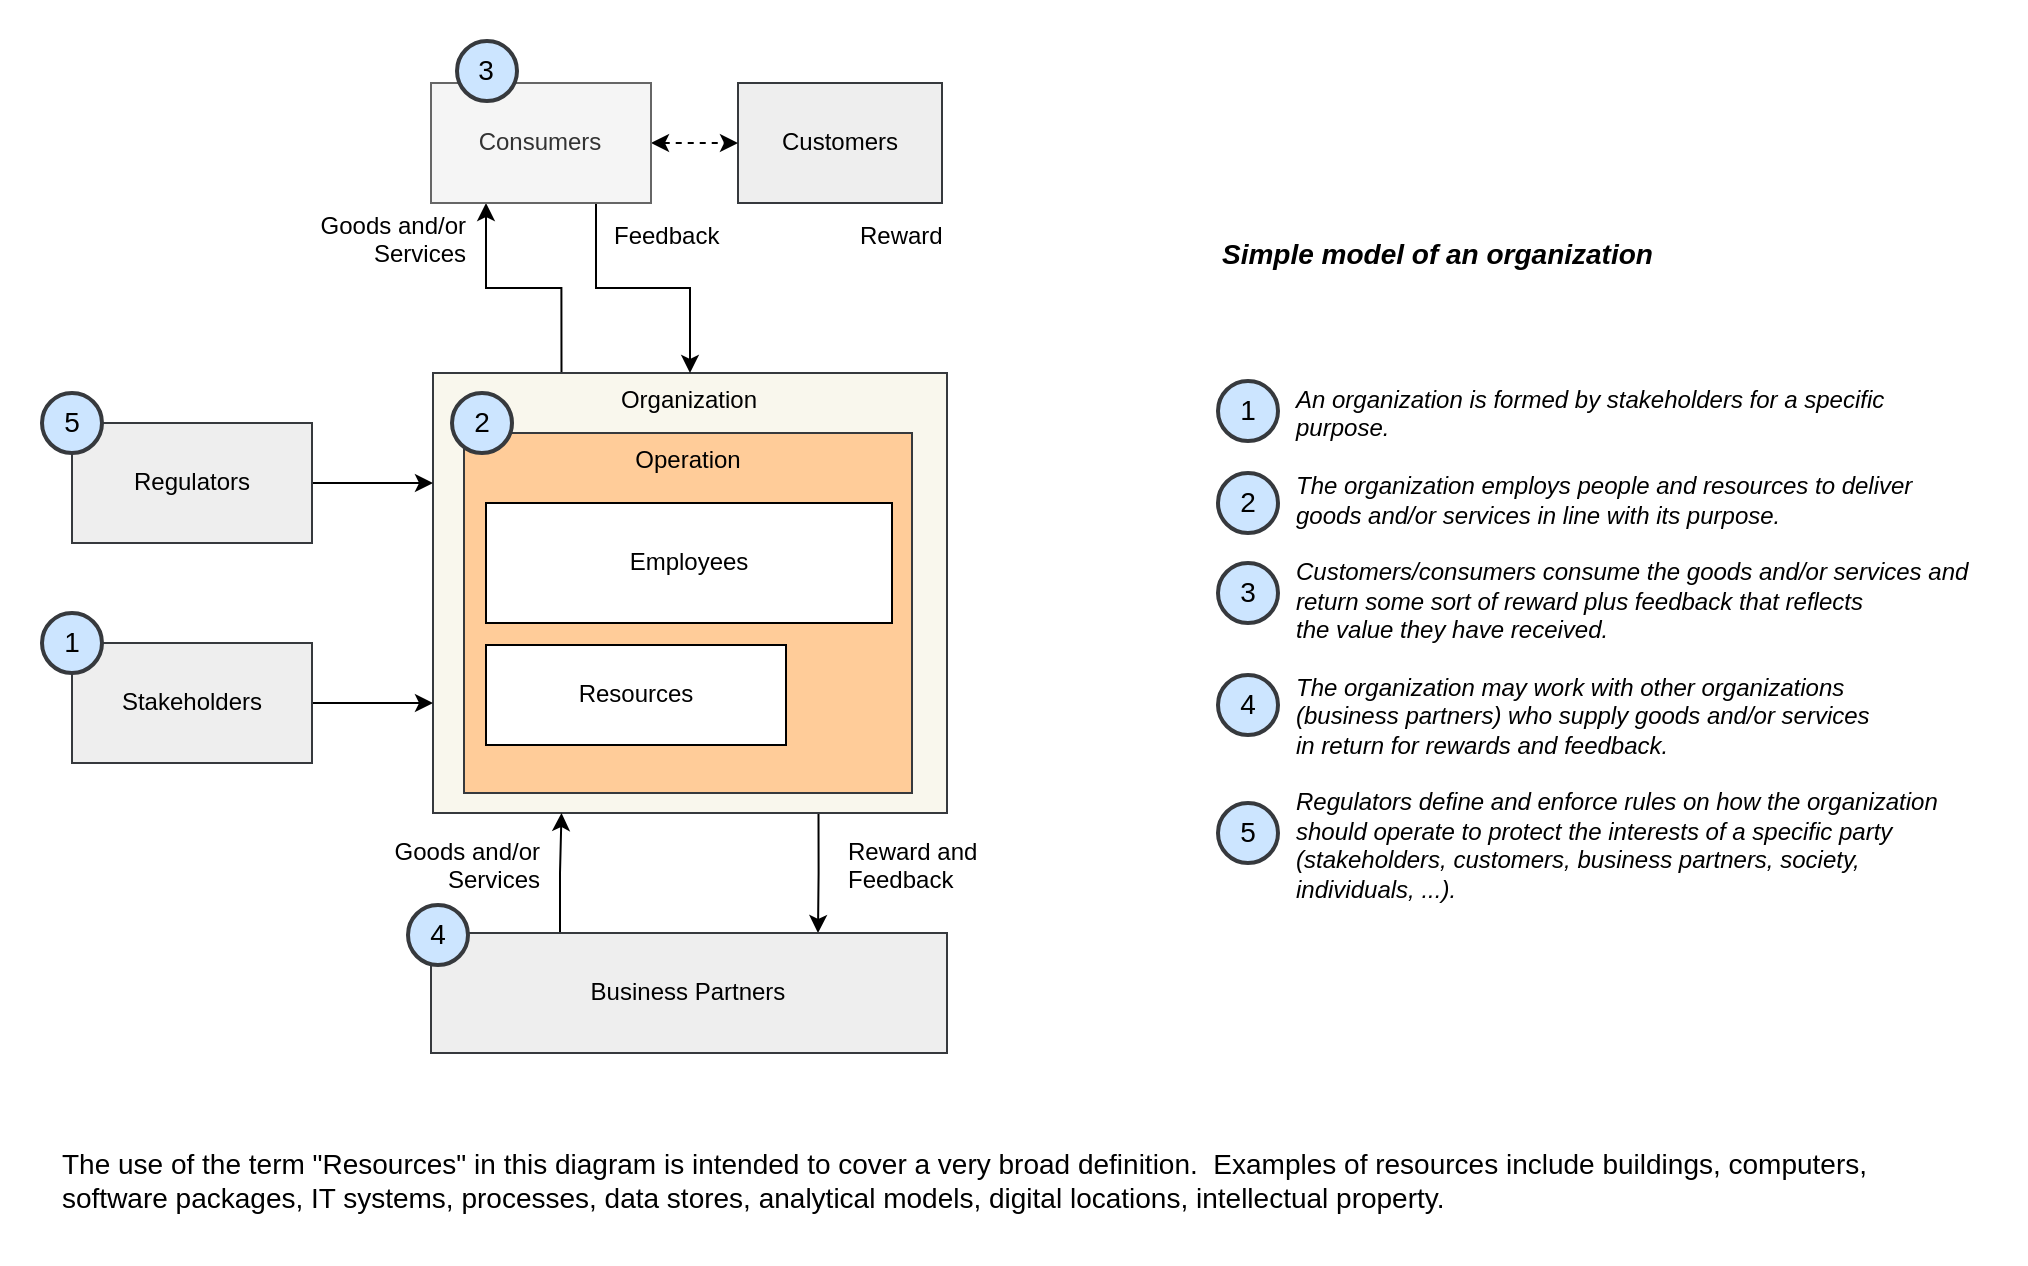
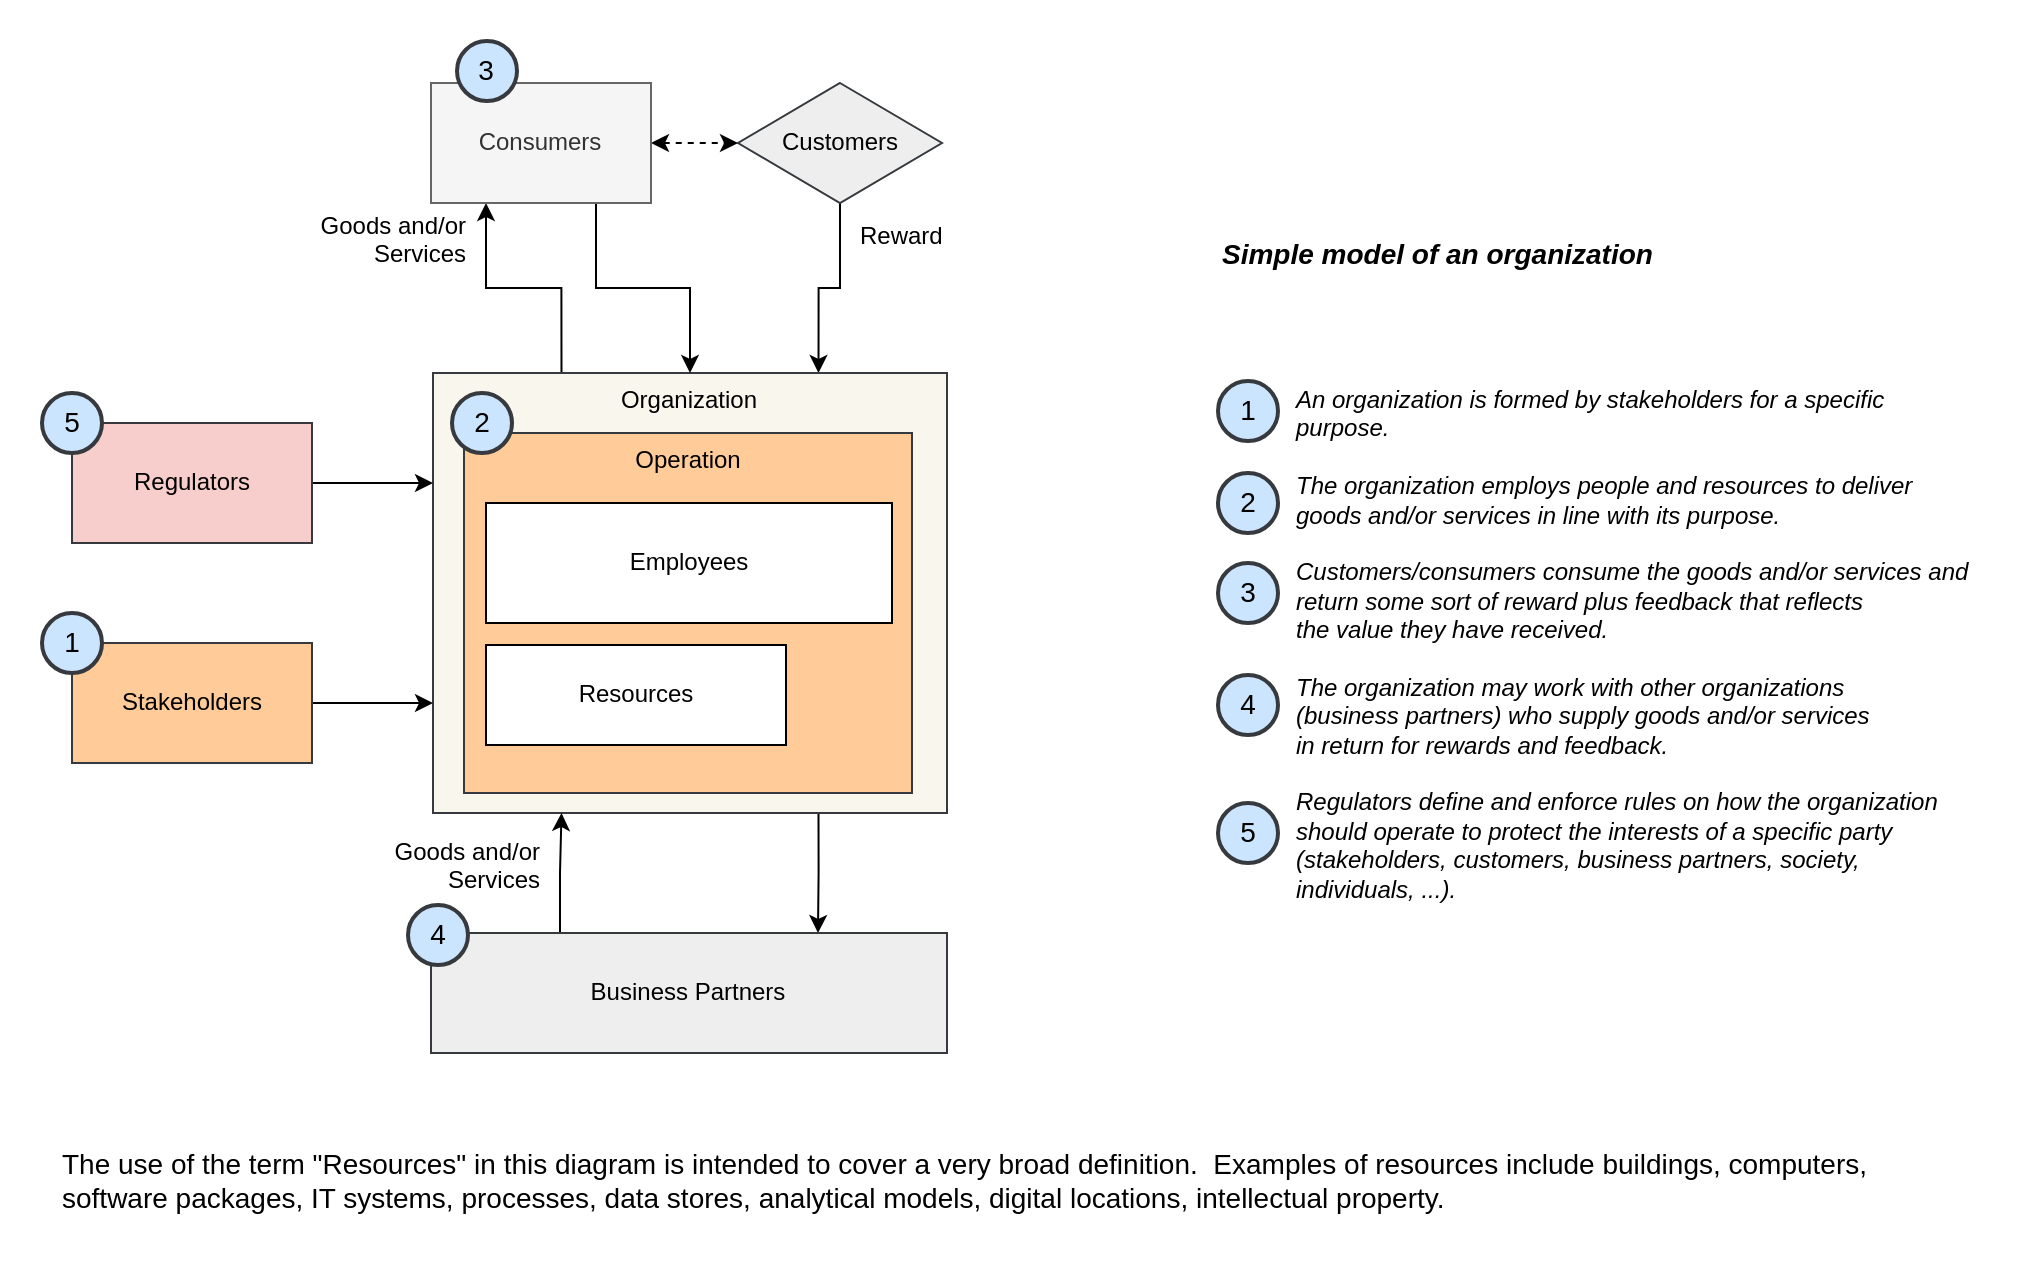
(840, 143) -> (840, 143)
(680, 237) -> none
none -> (836, 288)
(192, 483) -> (192, 483)
(192, 703) -> (192, 703)
(924, 863) -> none
